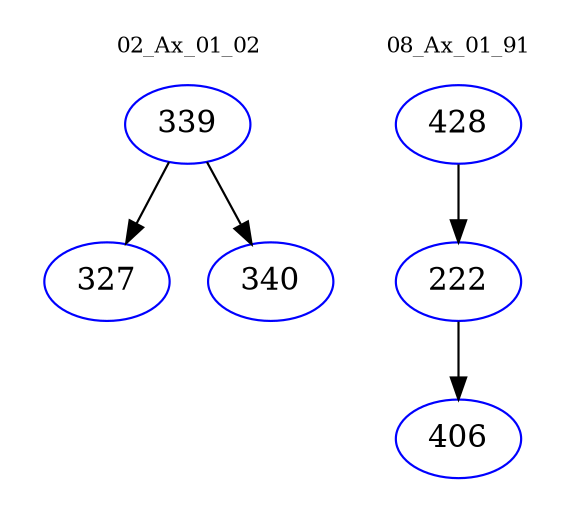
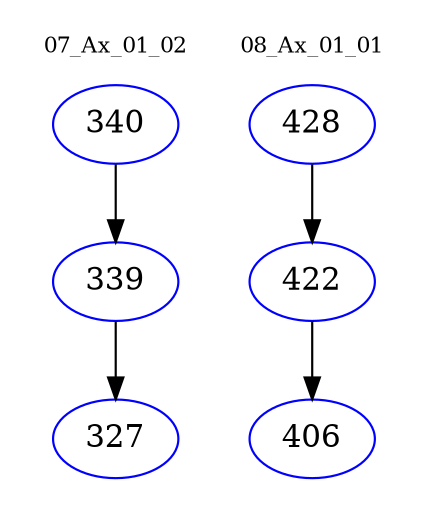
(189, 47) -> (116, 47)
(458, 47) -> (312, 47)
(224, 193) -> (116, 192)
(458, 282) -> (312, 282)
